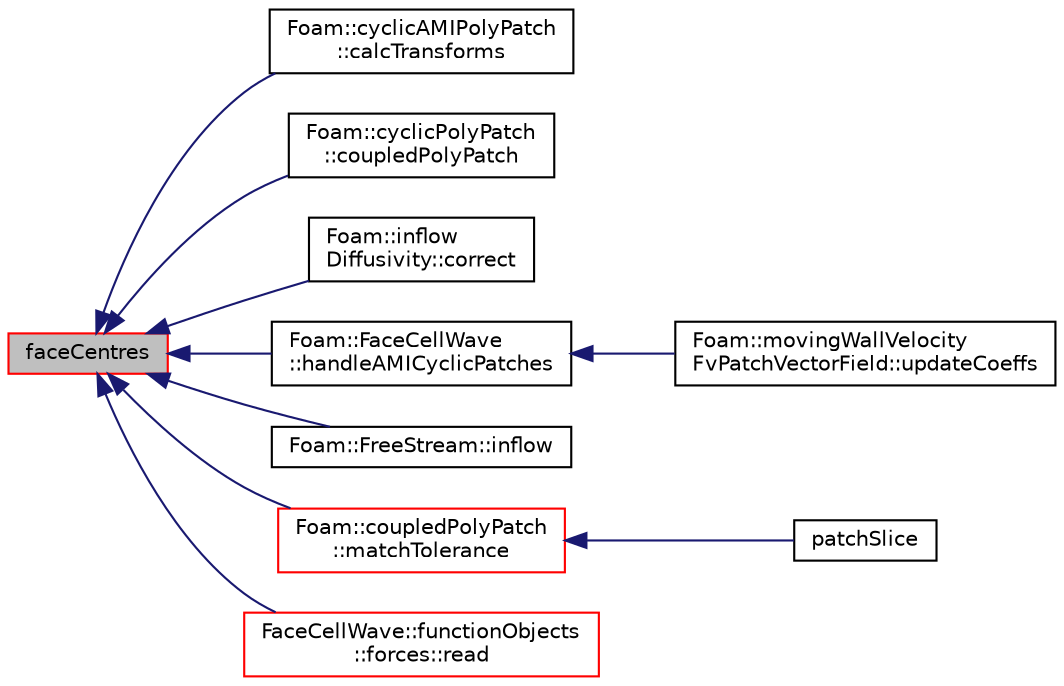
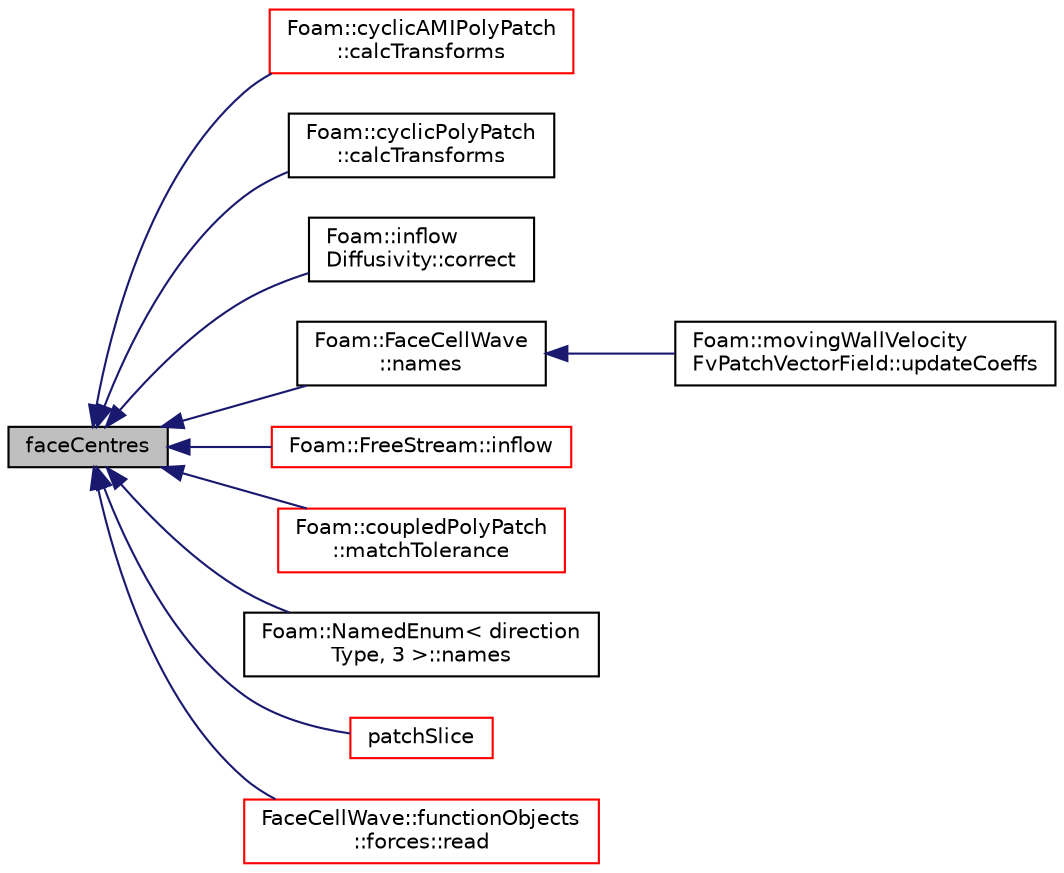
(422, 41) -> (422, 41)
(422, 145) -> (422, 145)
(88, 354) -> (88, 447)
(422, 354) -> (422, 354)
(422, 447) -> (422, 447)
(691, 540) -> (194, 647)
(865, 540) -> (422, 738)
none -> (422, 645)
